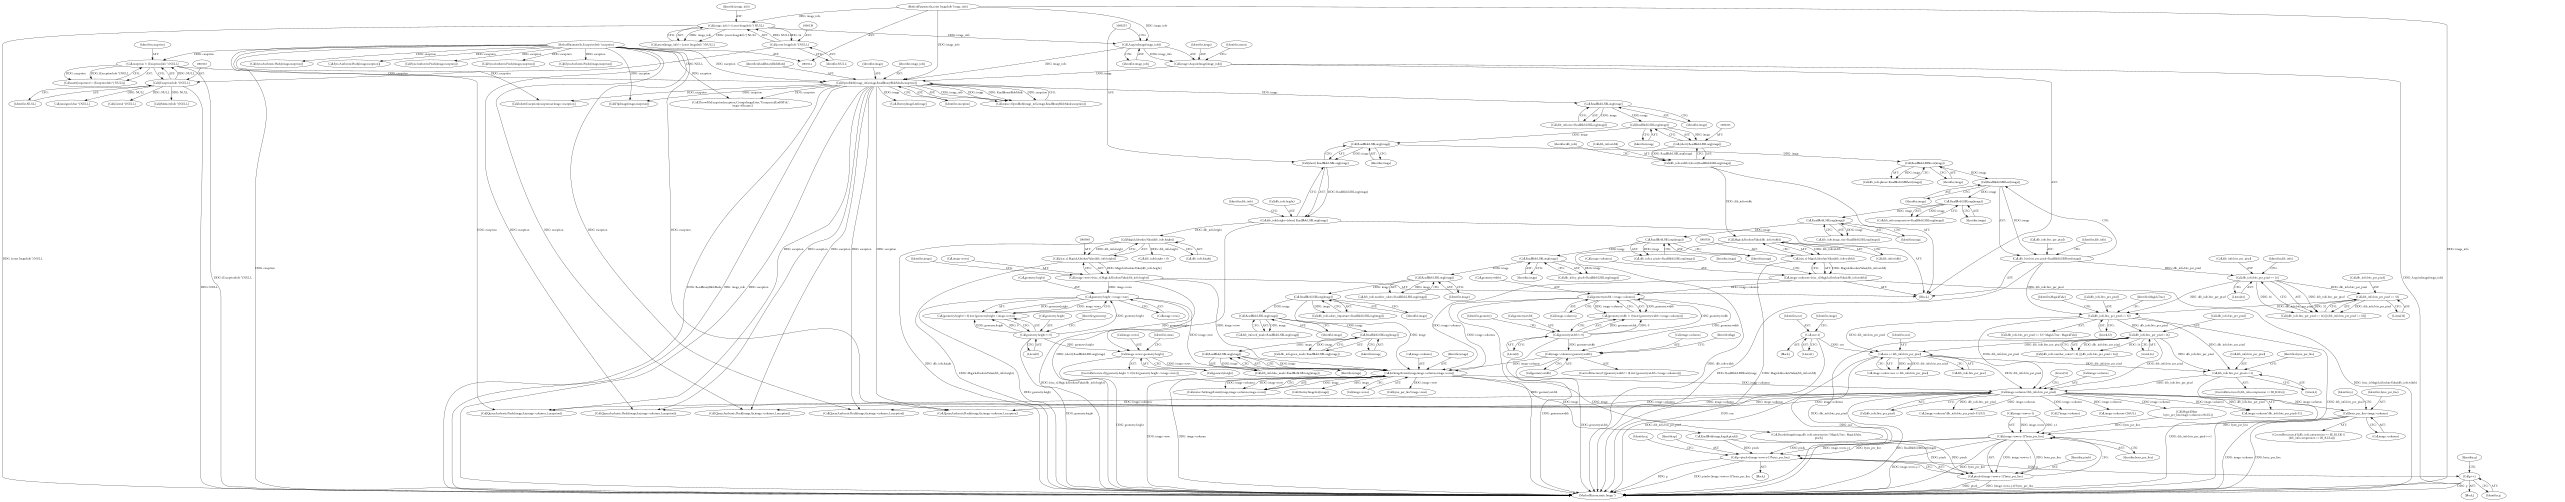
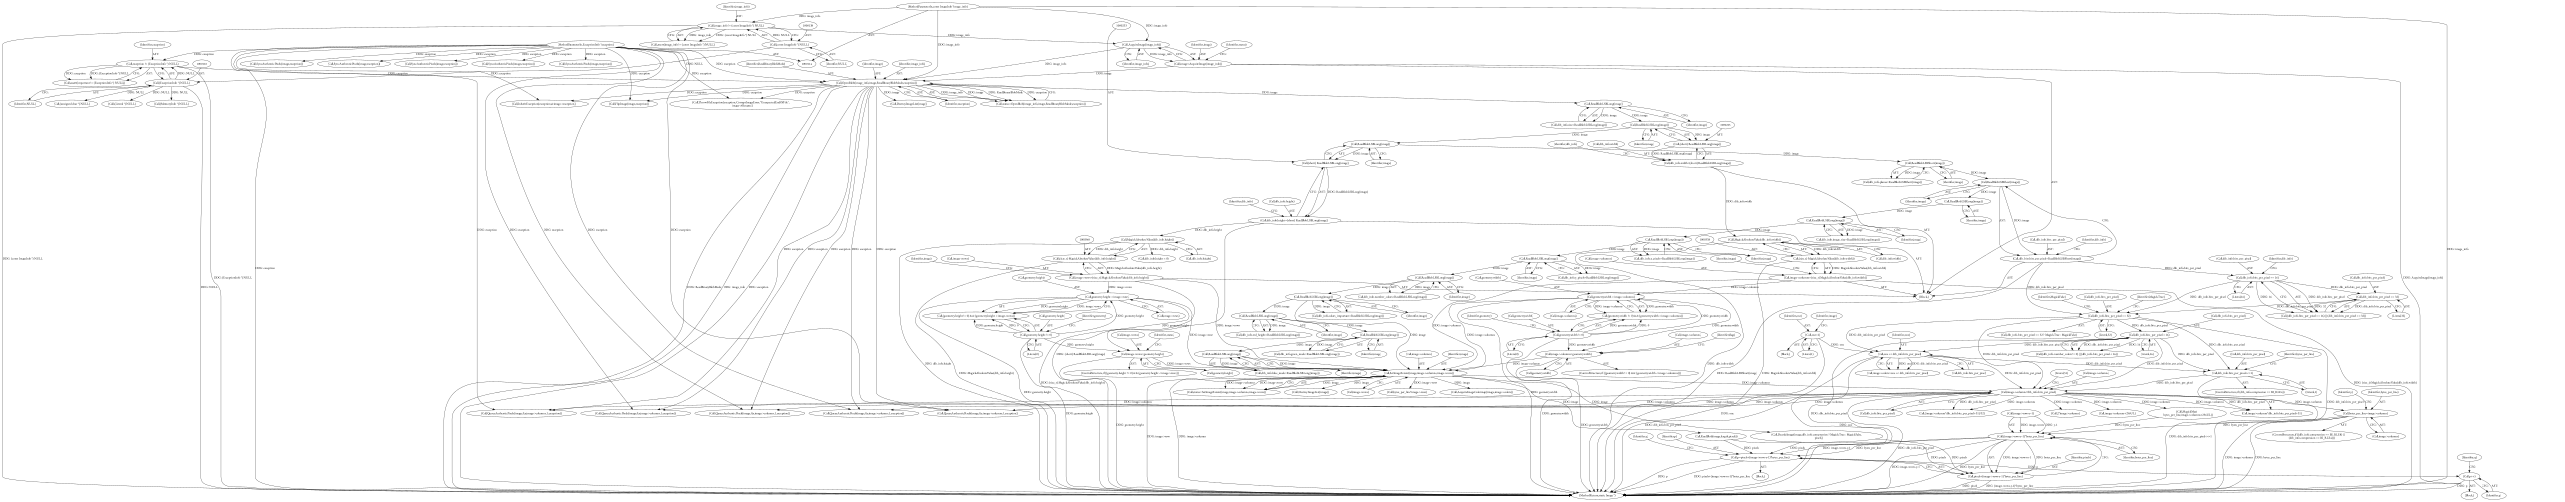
(1135, 32) -> (1174, 54)
(796, 35) -> (796, 35)
(1911, 220) -> none
(1268, 335) -> (1268, 335)
none -> (1482, 392)
(1916, 448) -> (1916, 448)
